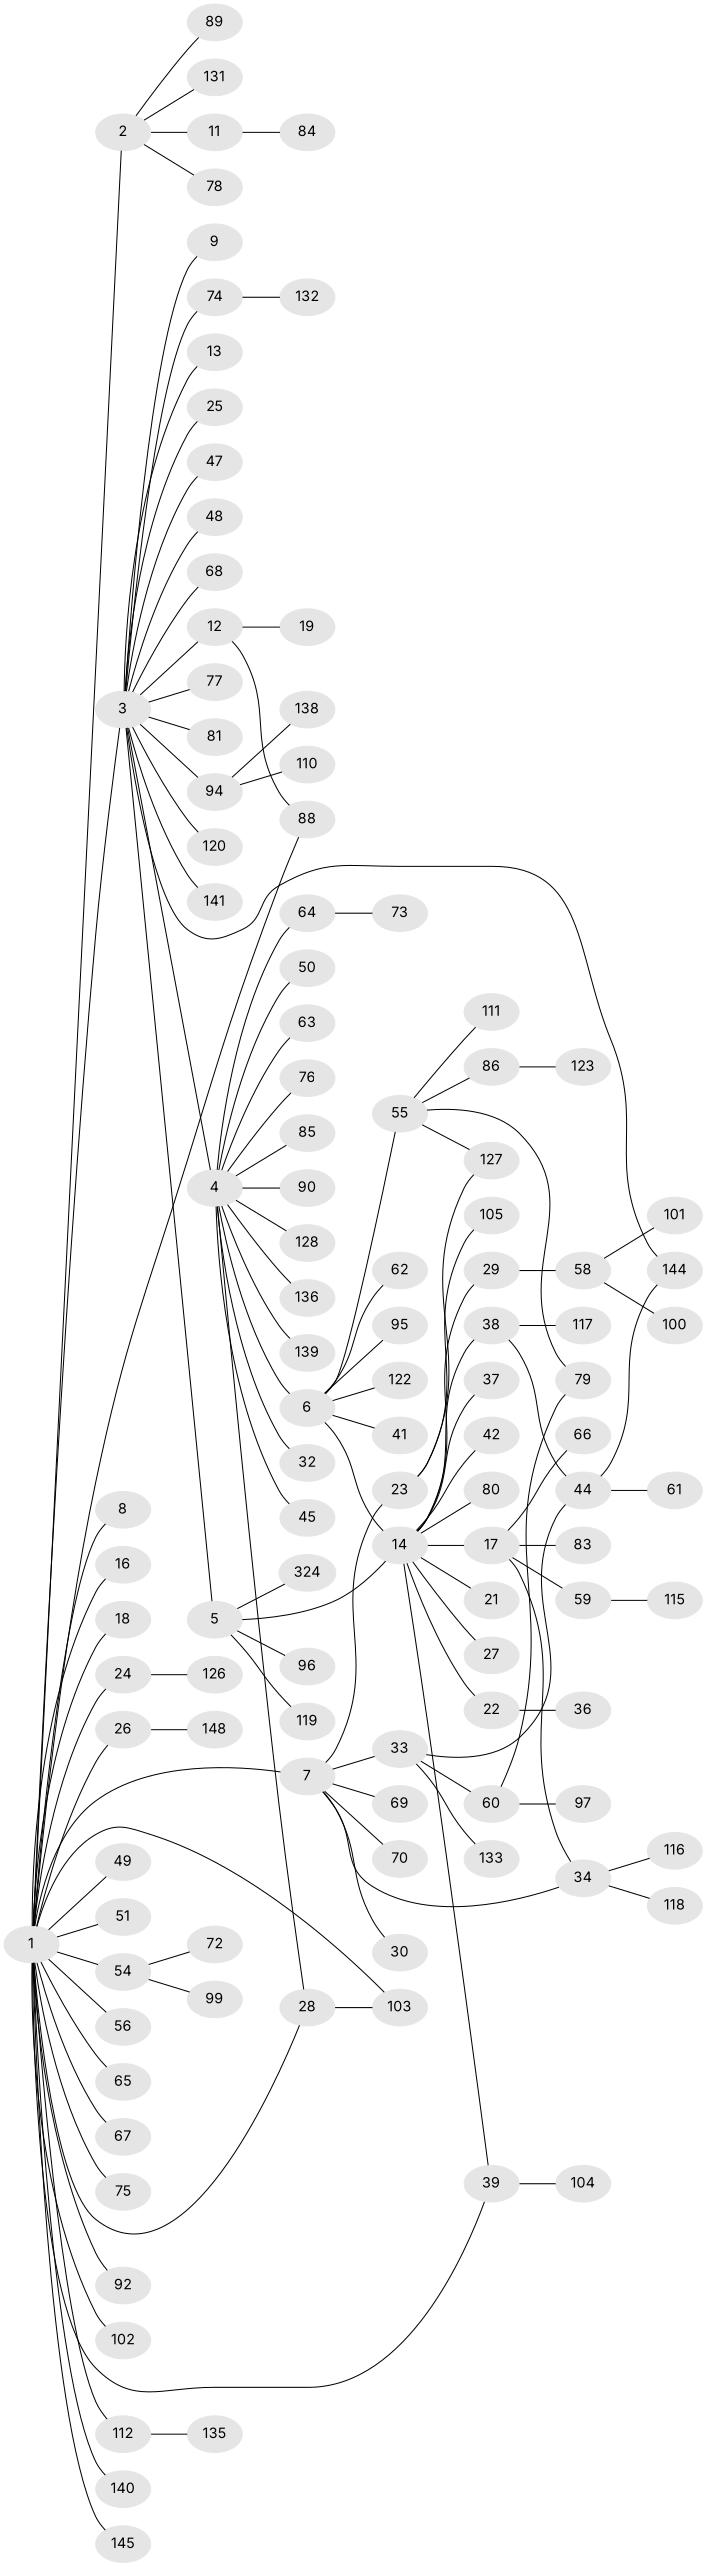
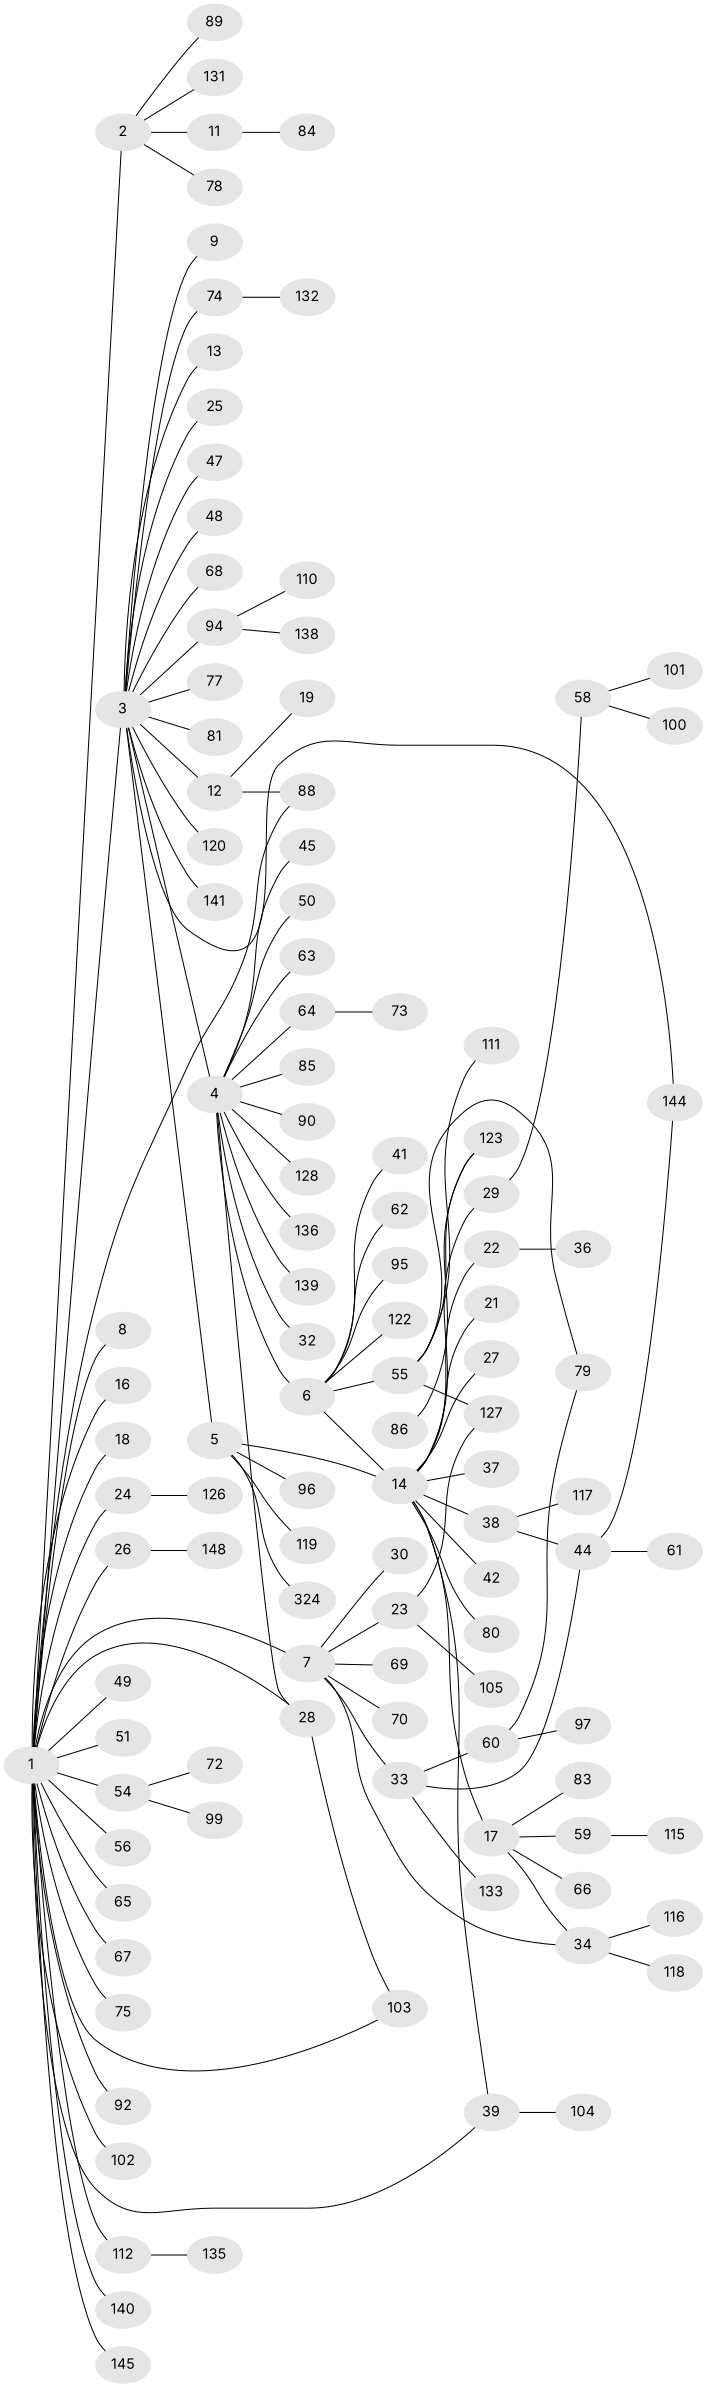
(307, 1078) -> none
(446, 1090) -> (446, 1257)
